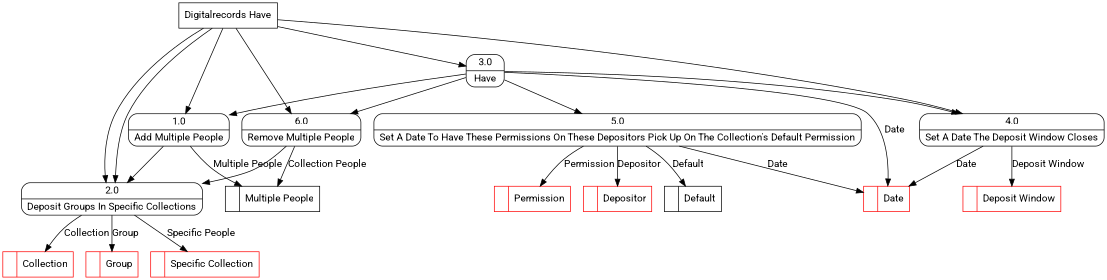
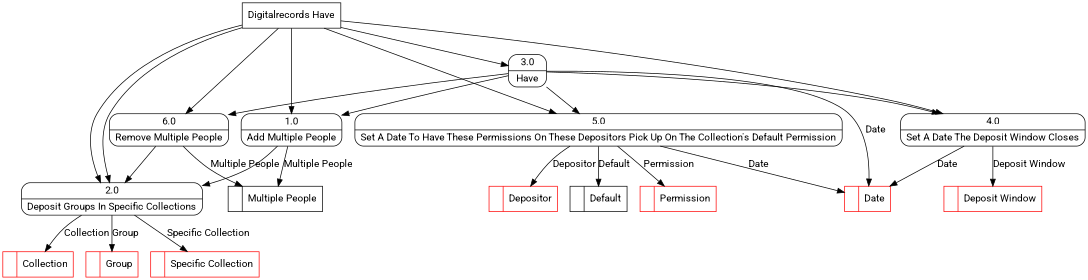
none -> (437, 70)
(327, 164) -> (245, 164)
(201, 233) -> (208, 233)
